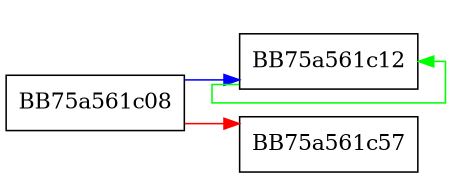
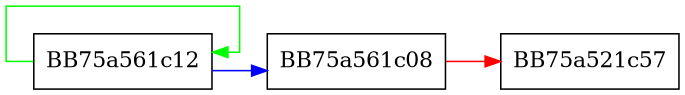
(203, 80) -> (232, 71)
(329, 144) -> (590, 61)
